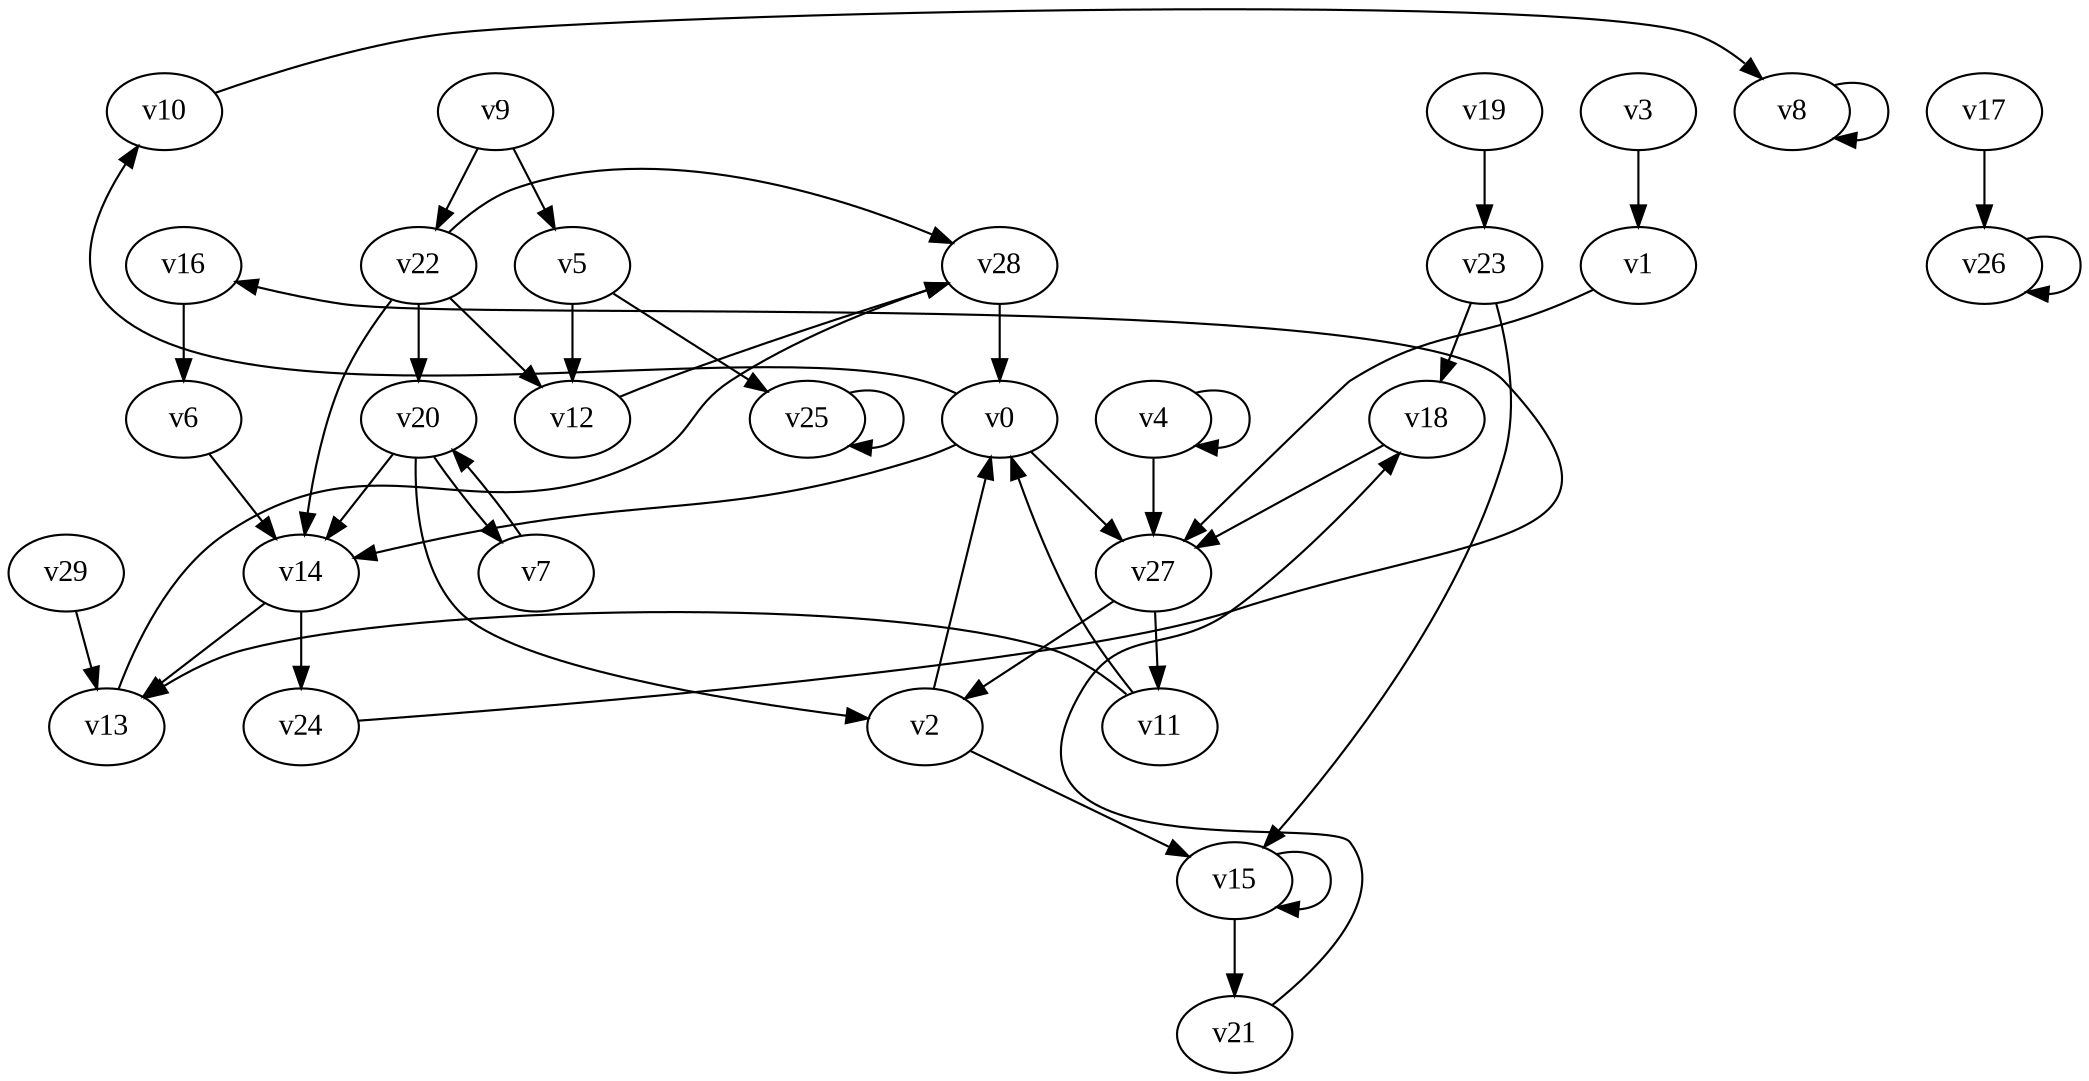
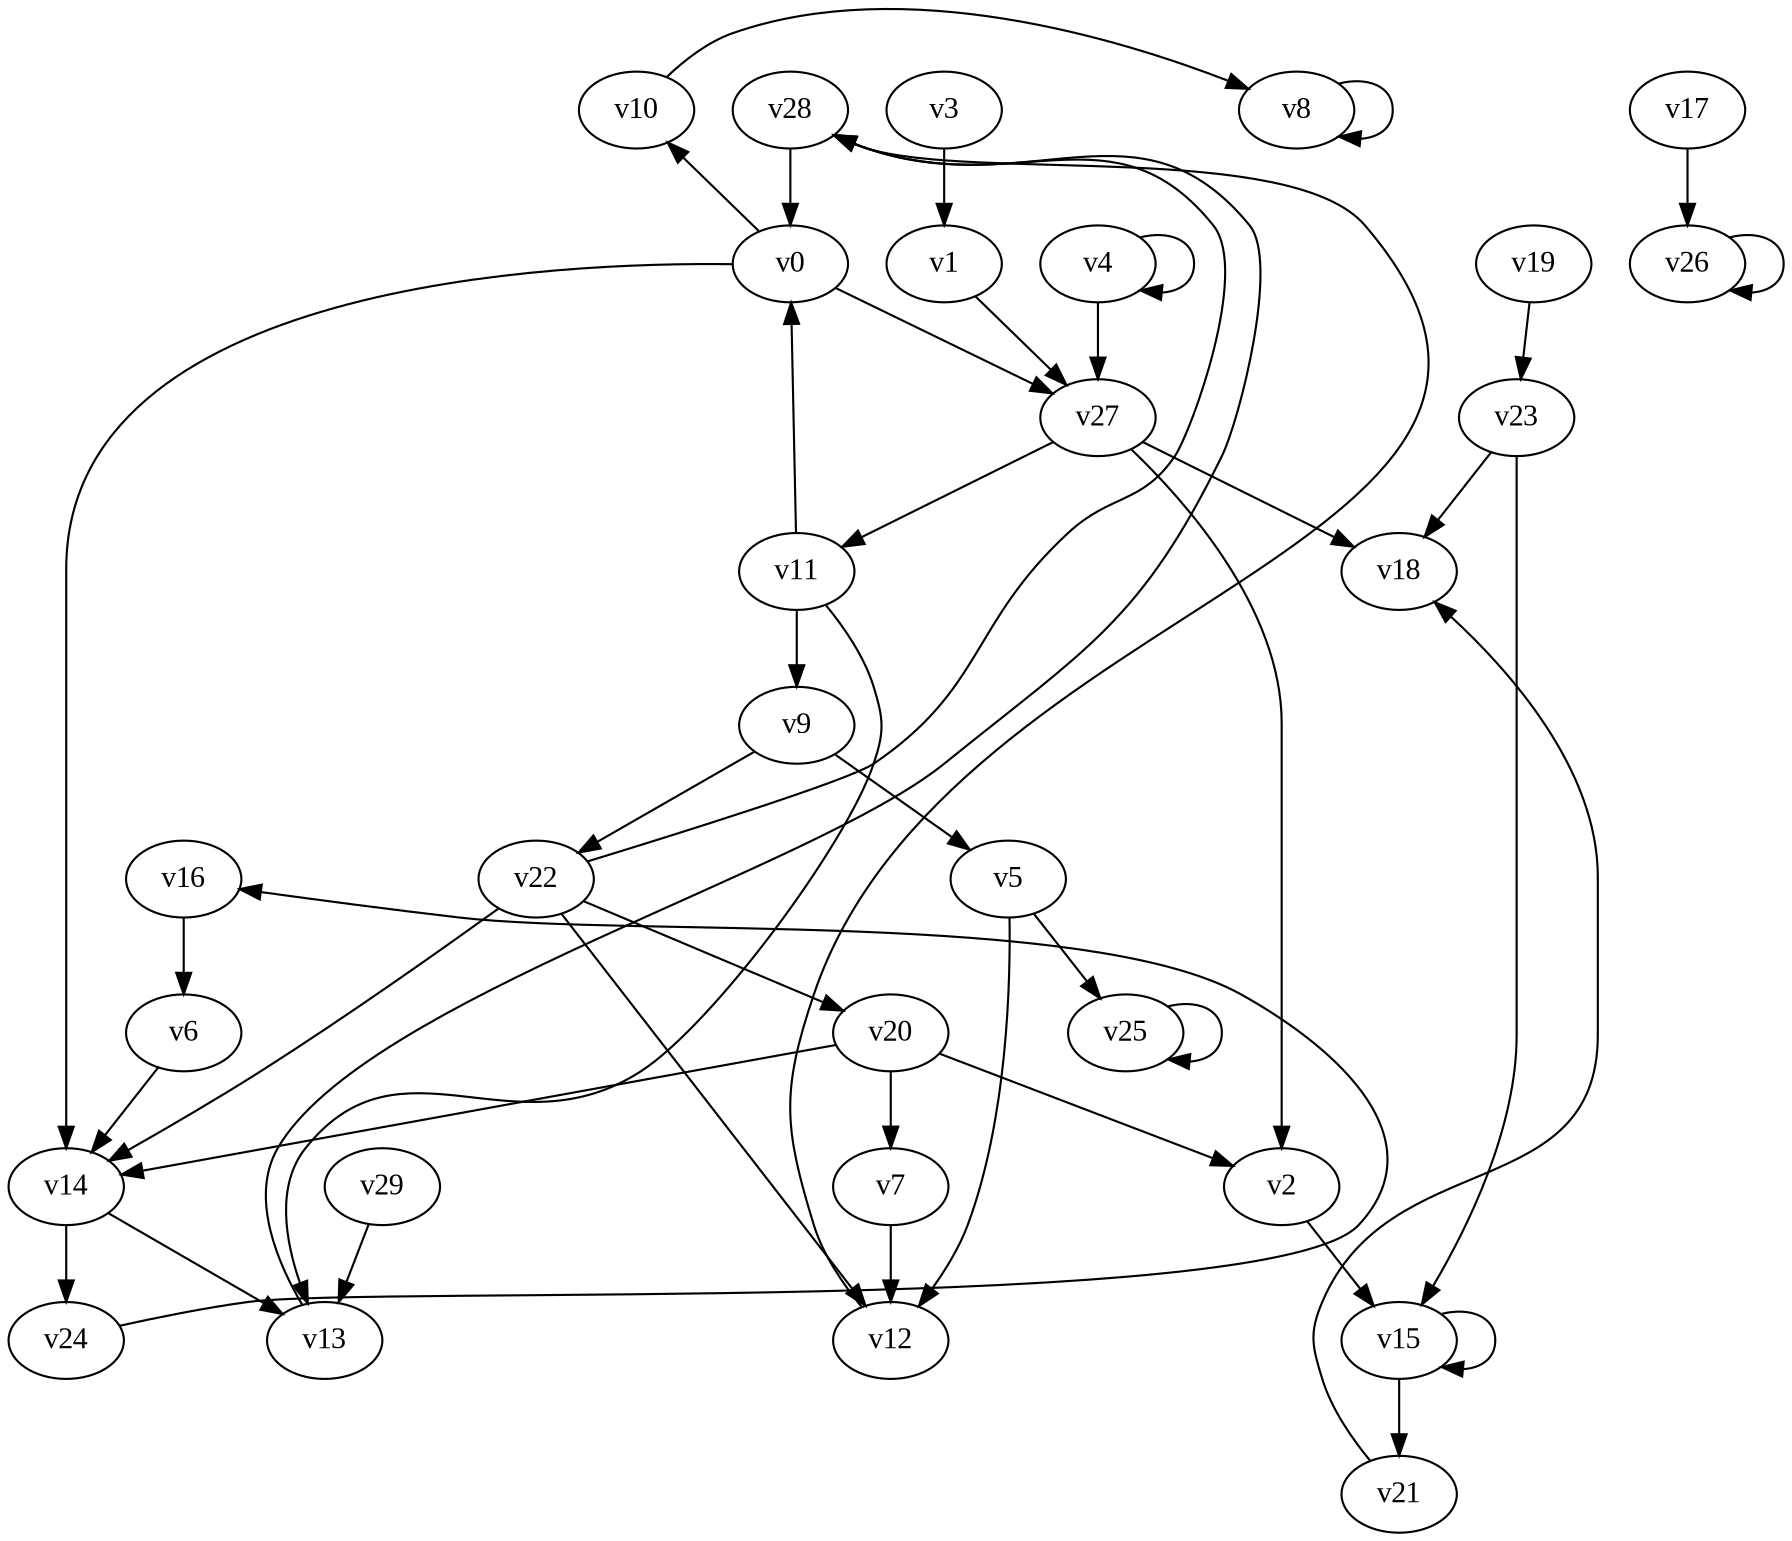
(1300, 491) -> (1239, 490)
(499, 506) -> (891, 1253)
(960, 584) -> none
none -> (797, 638)
